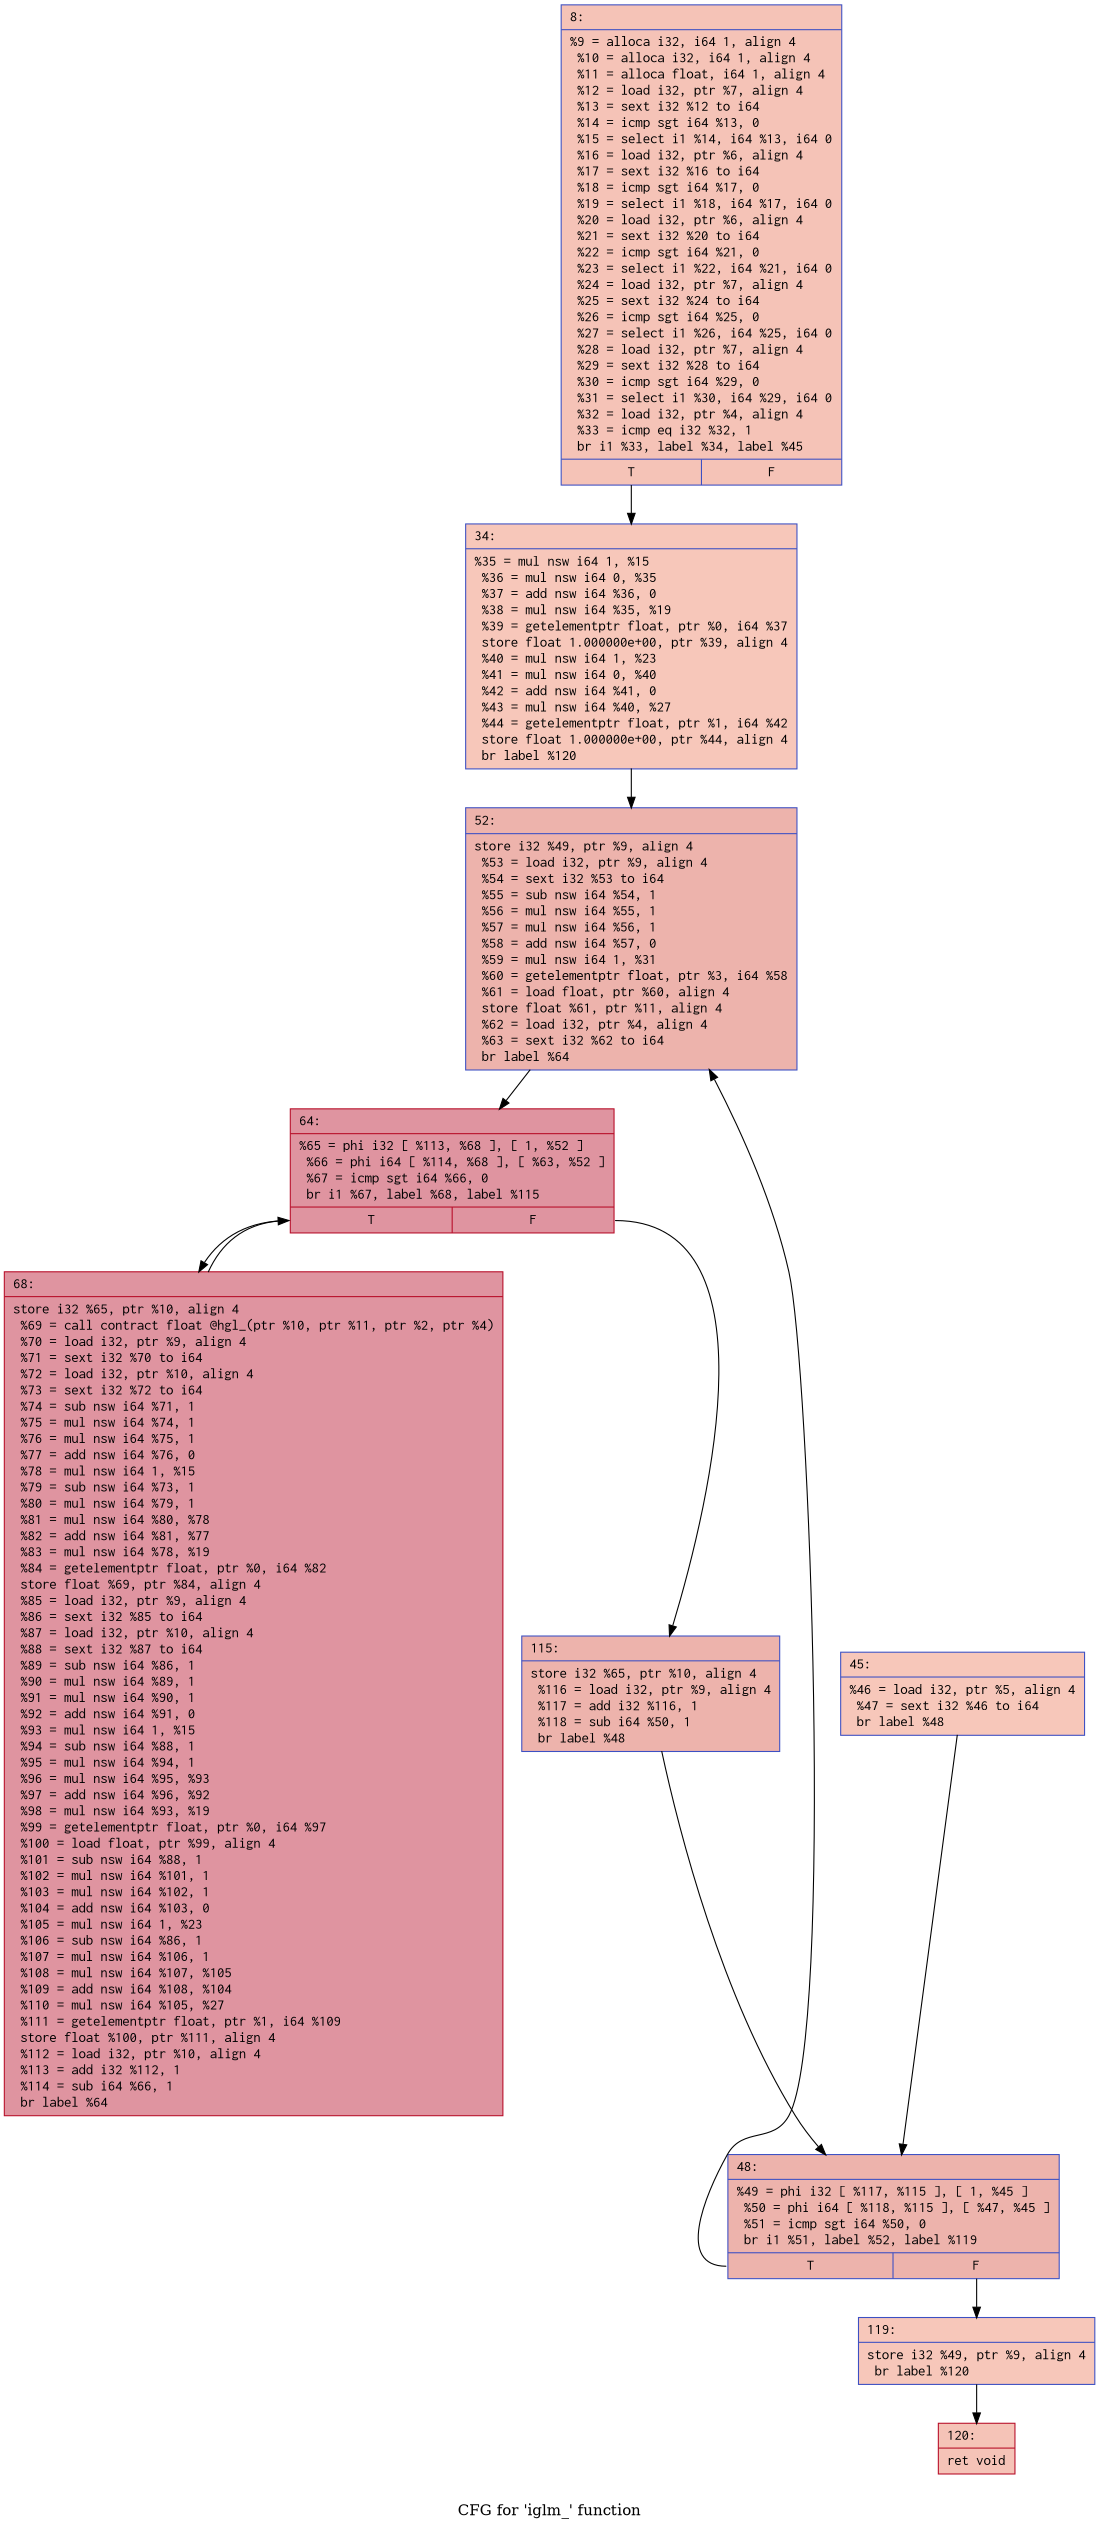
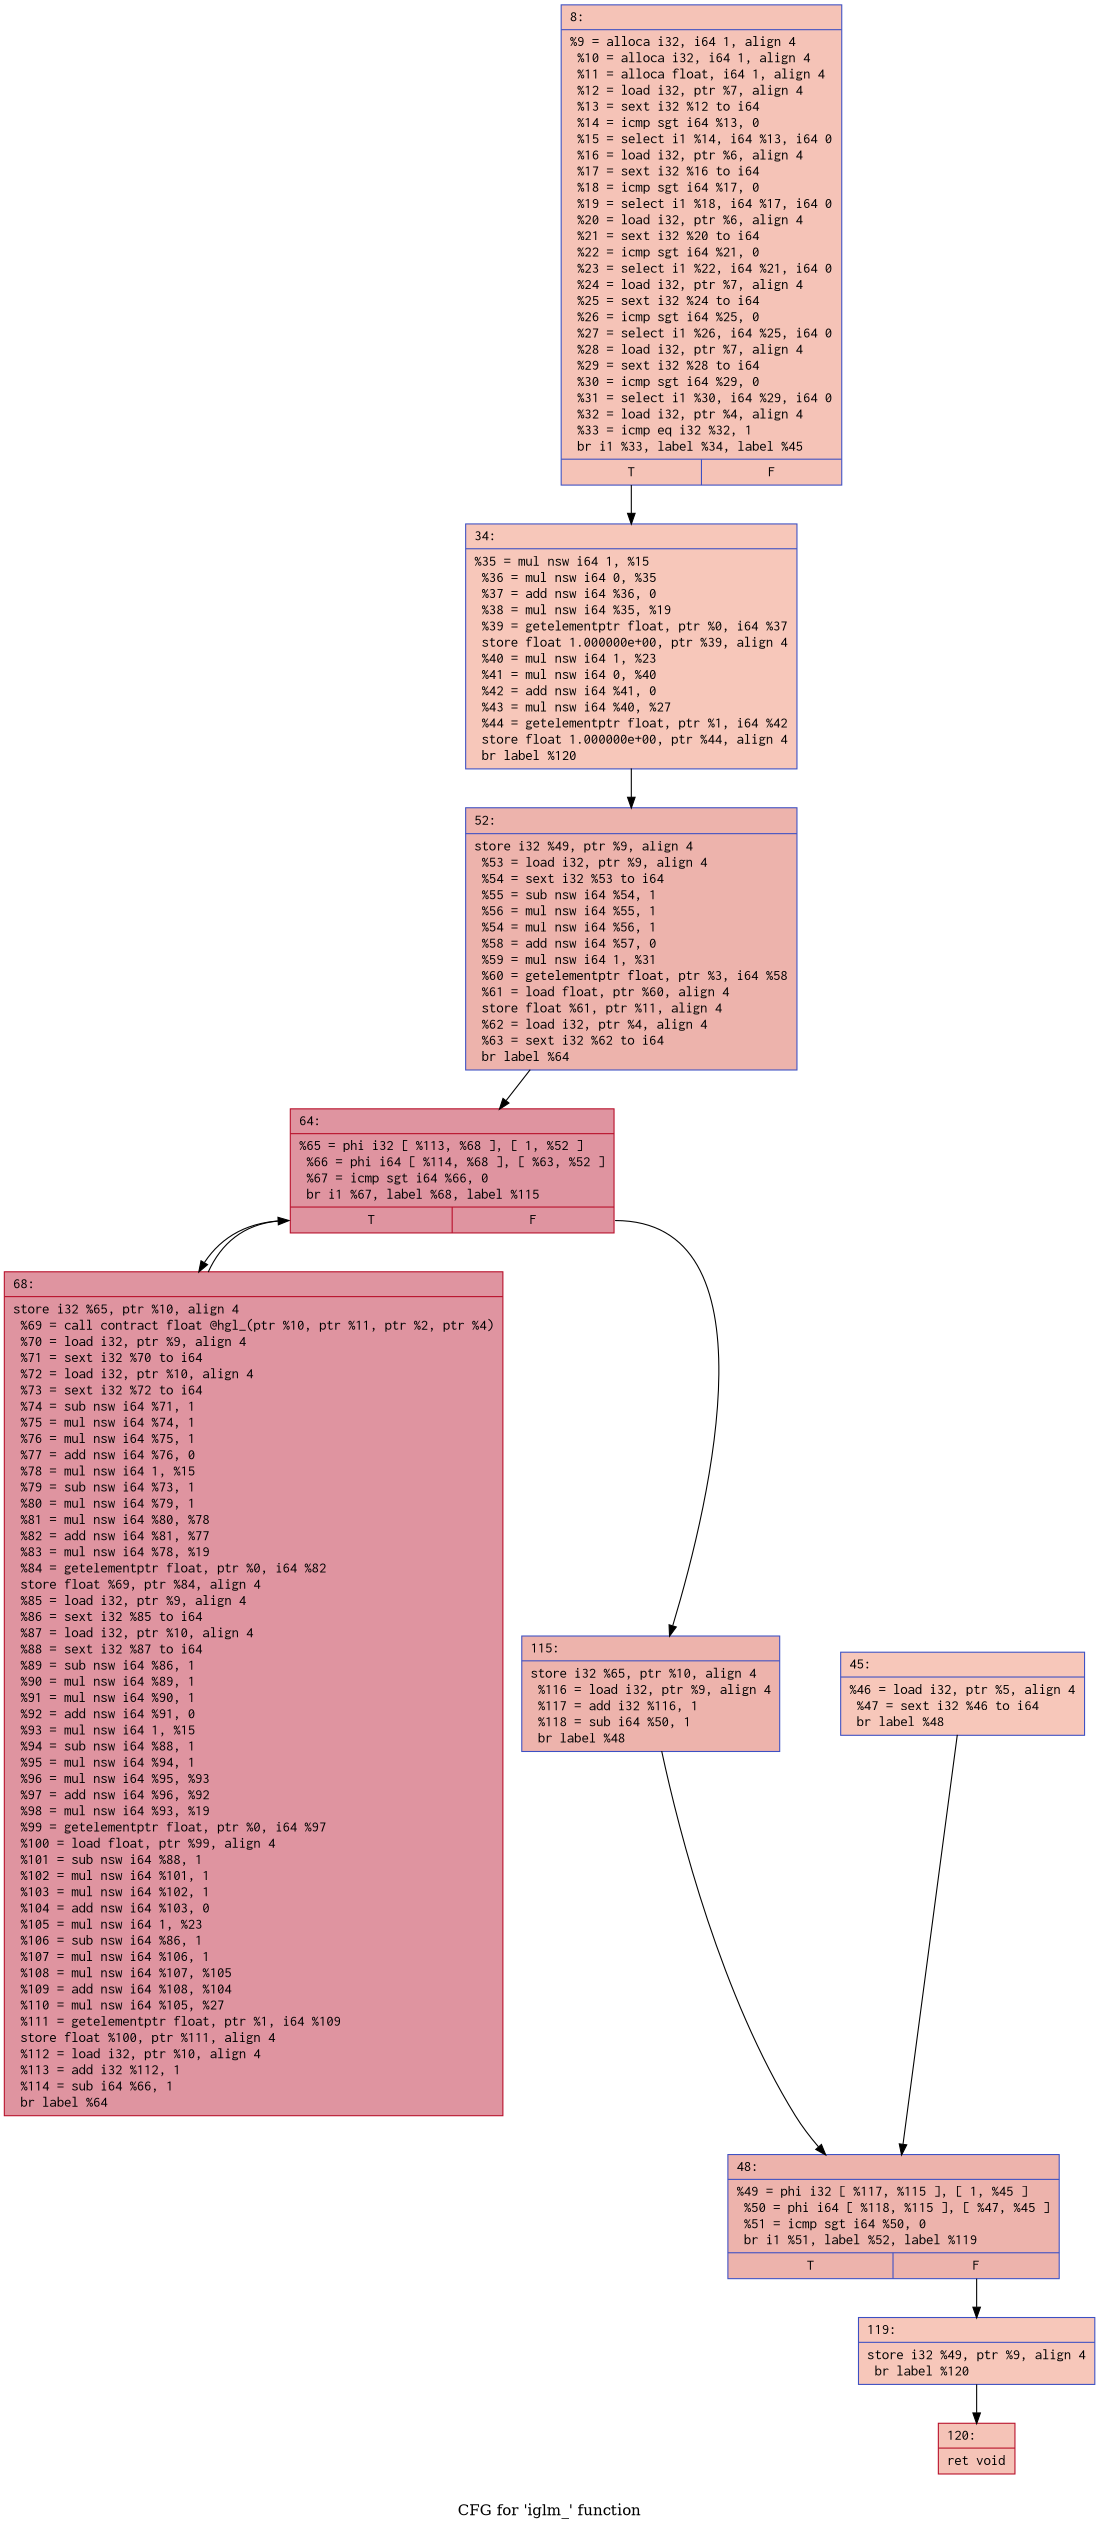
(565, 927) -> (565, 927)
(814, 1696) -> none
